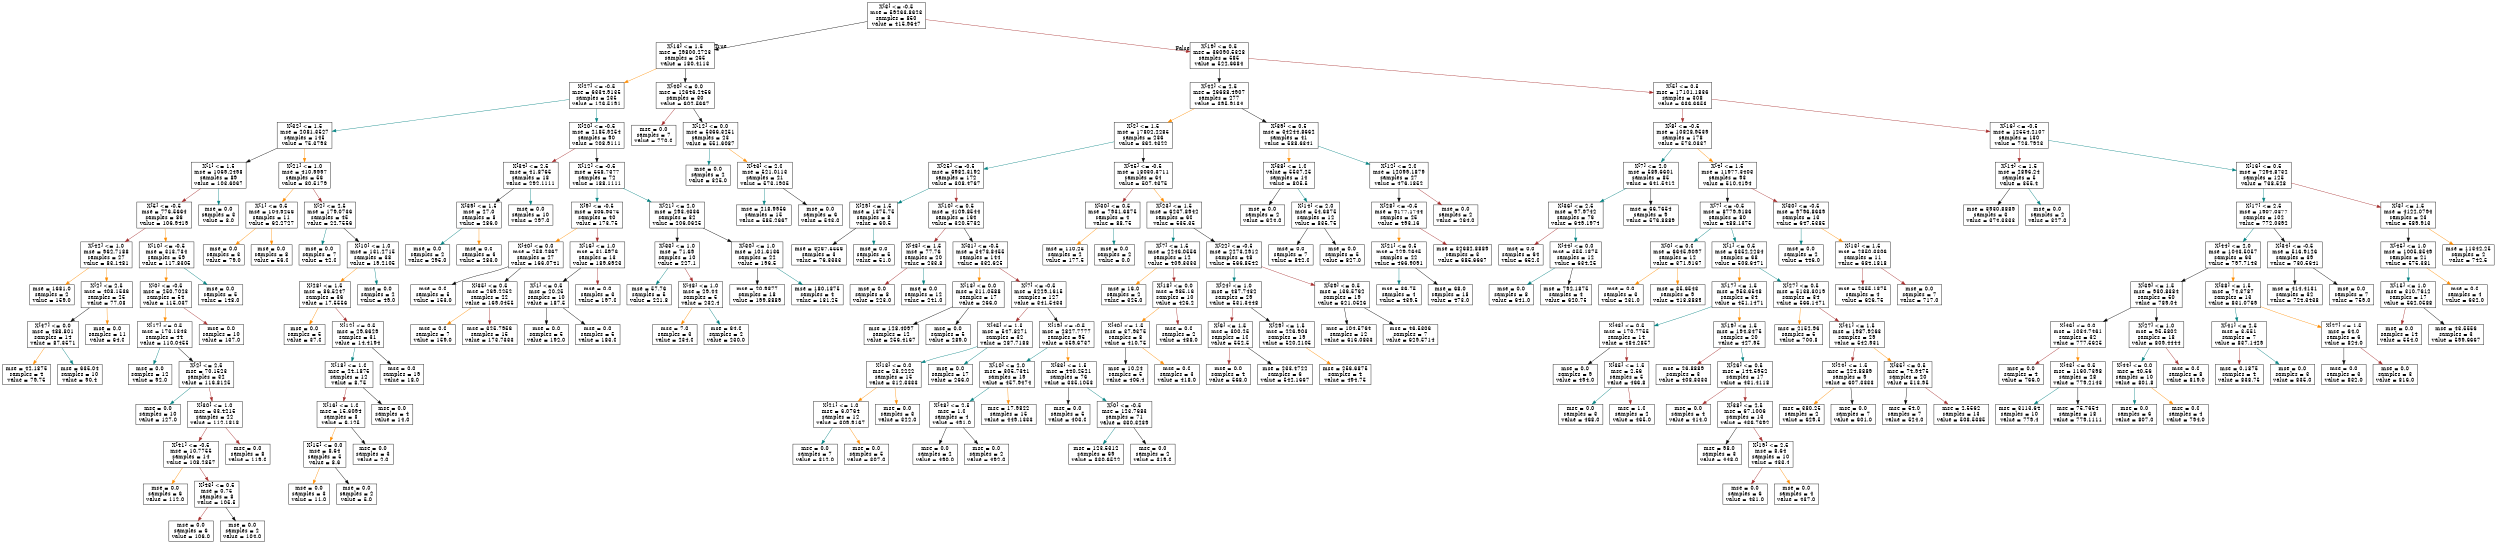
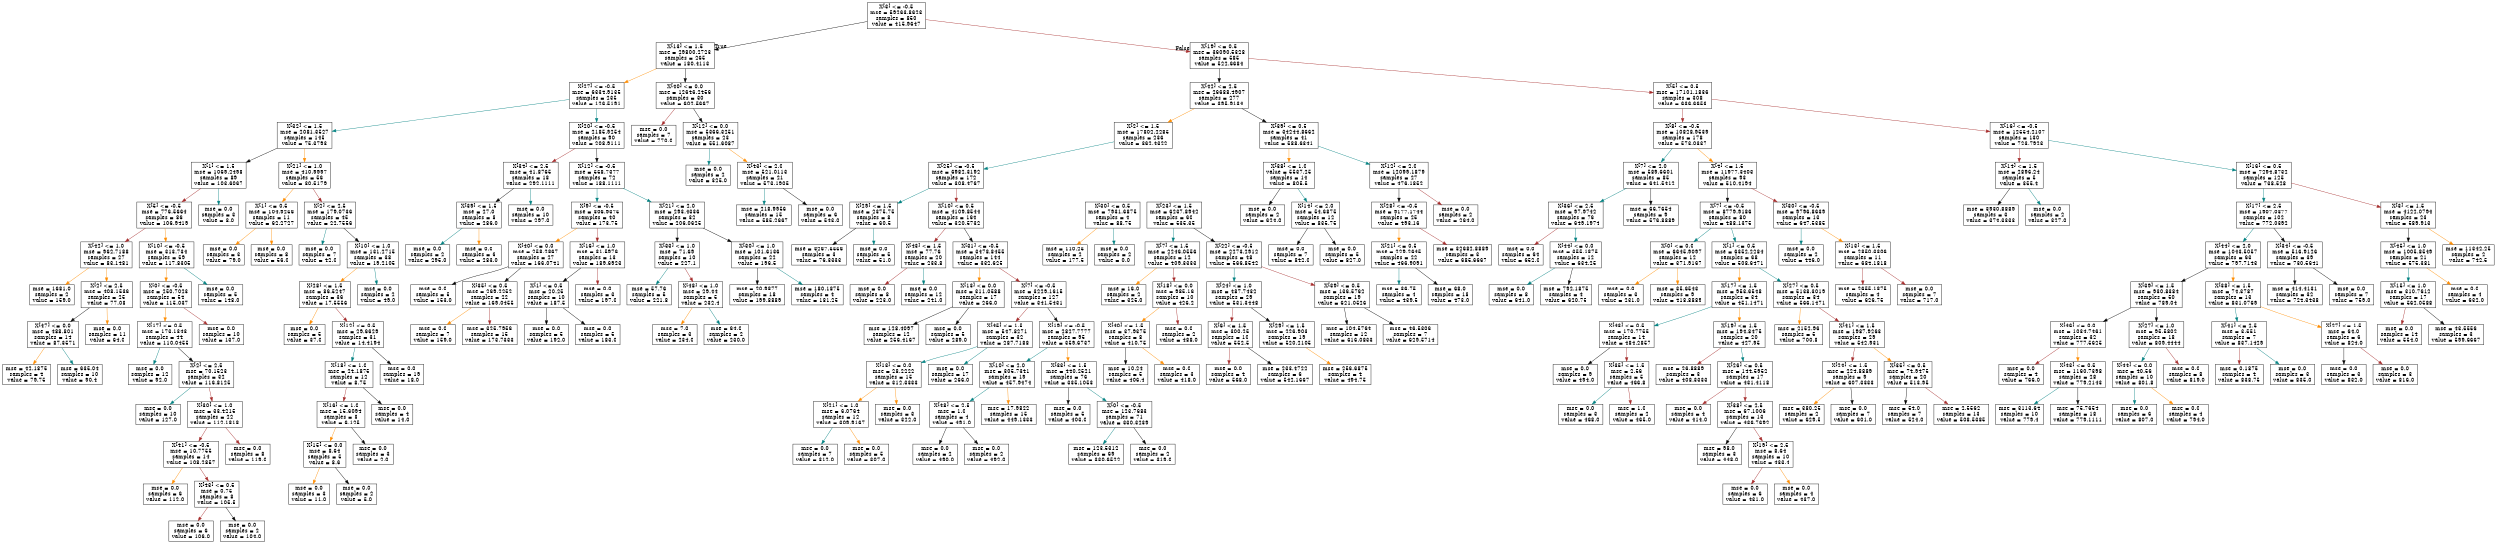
(1143, 175) -> none
(874, 215) -> (874, 215)
(1039, 295) -> (1039, 295)
